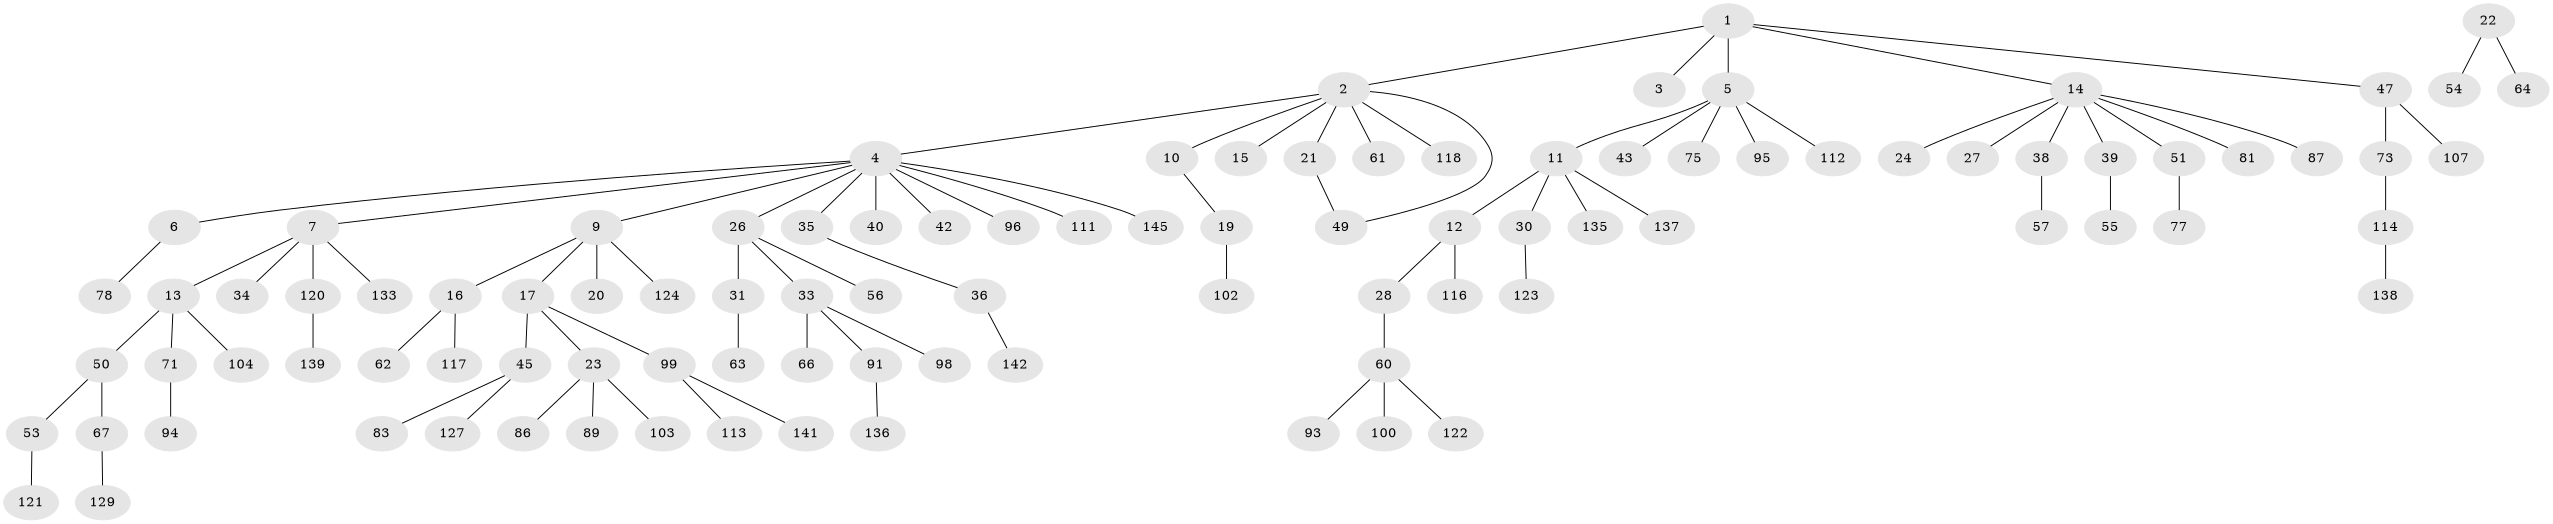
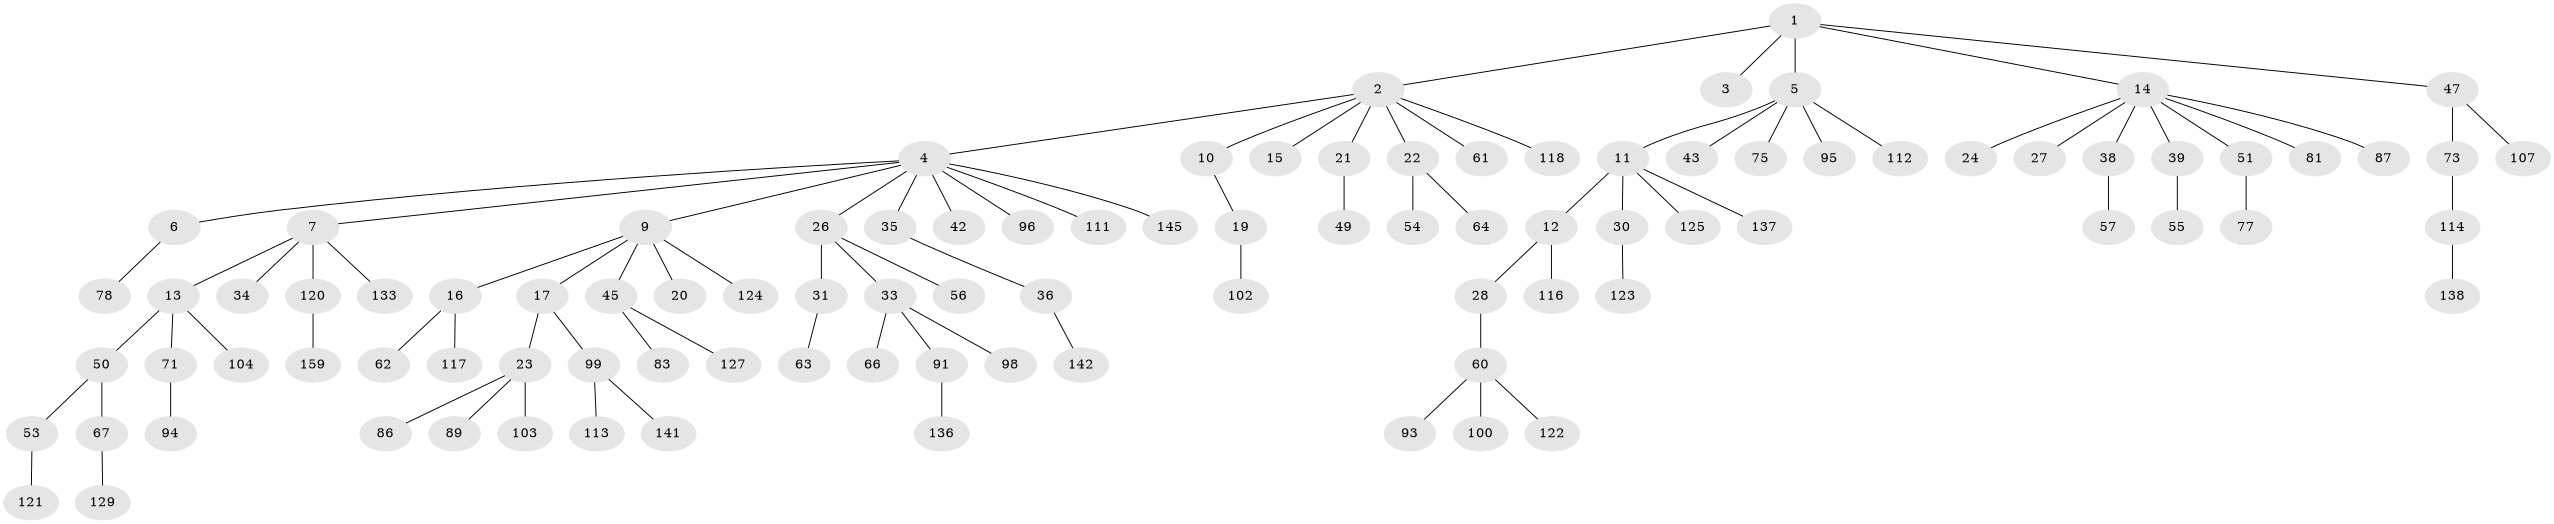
(1492, 159) -> (1396, 124)
(876, 227) -> none
(1595, 227) -> (1693, 227)
(527, 331) -> (628, 262)
(313, 365) -> (313, 365)
